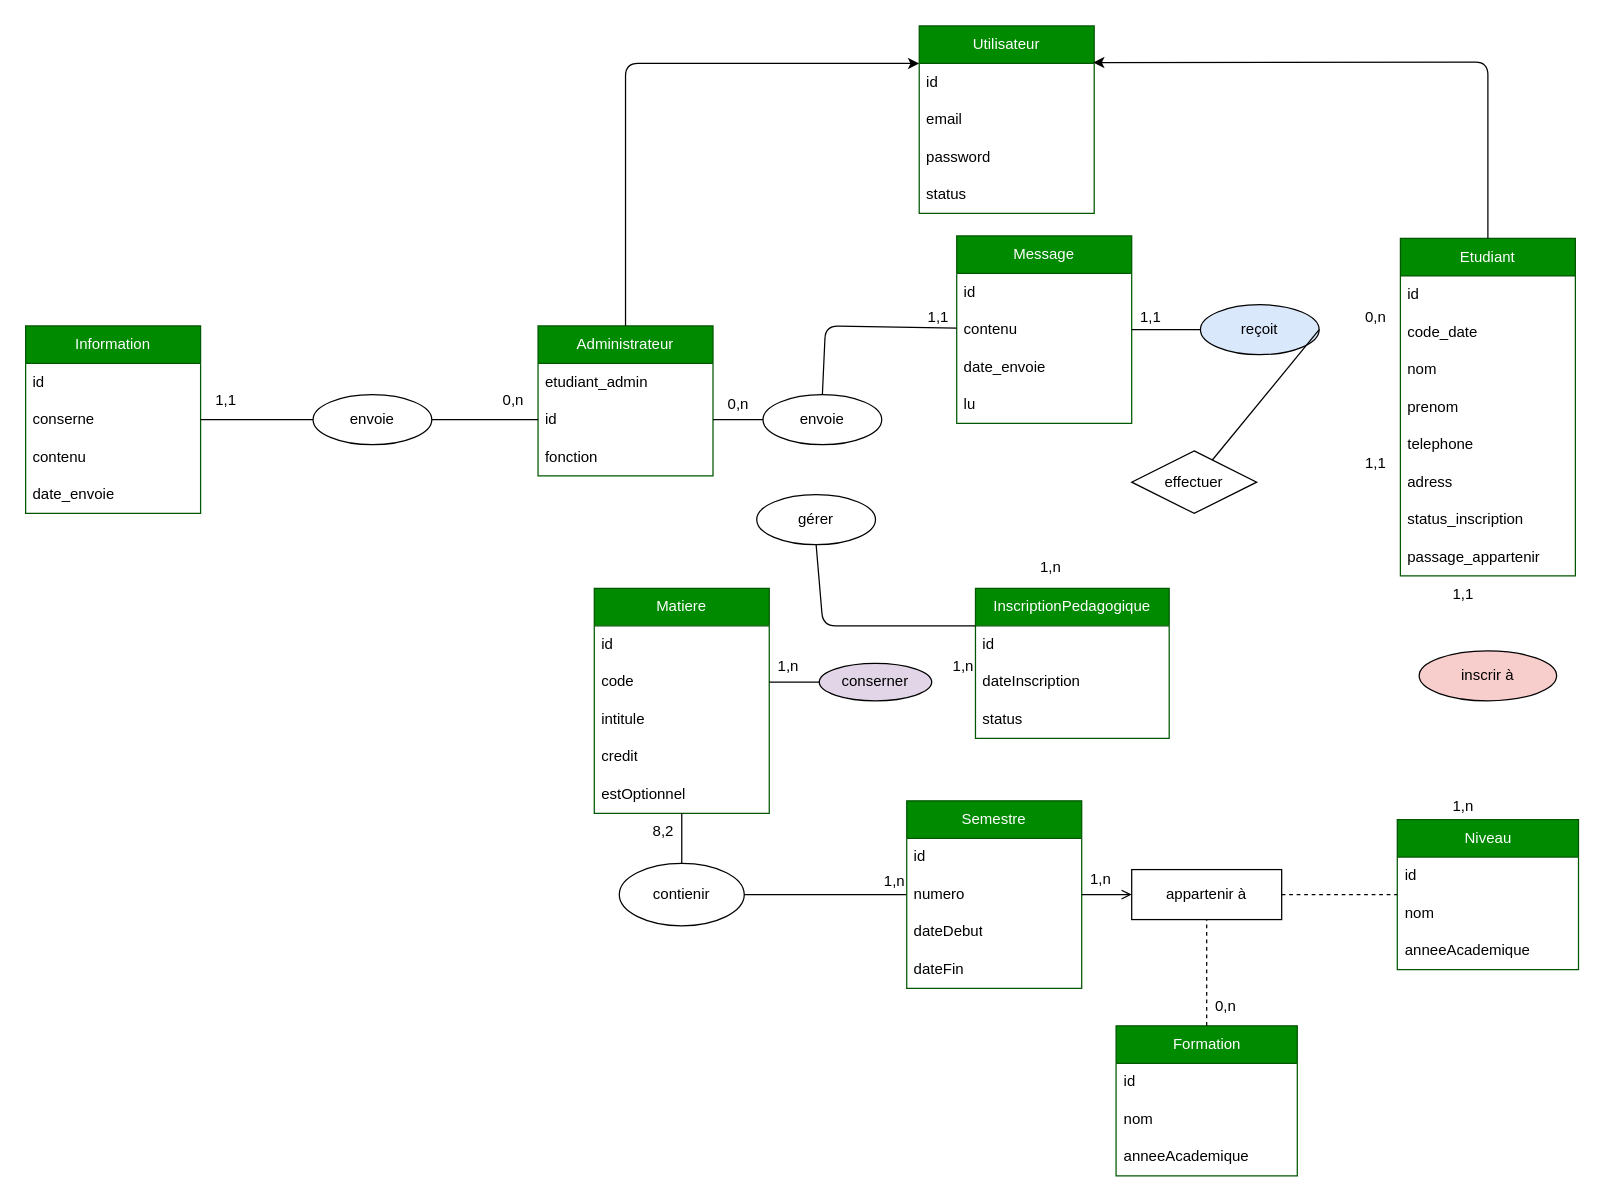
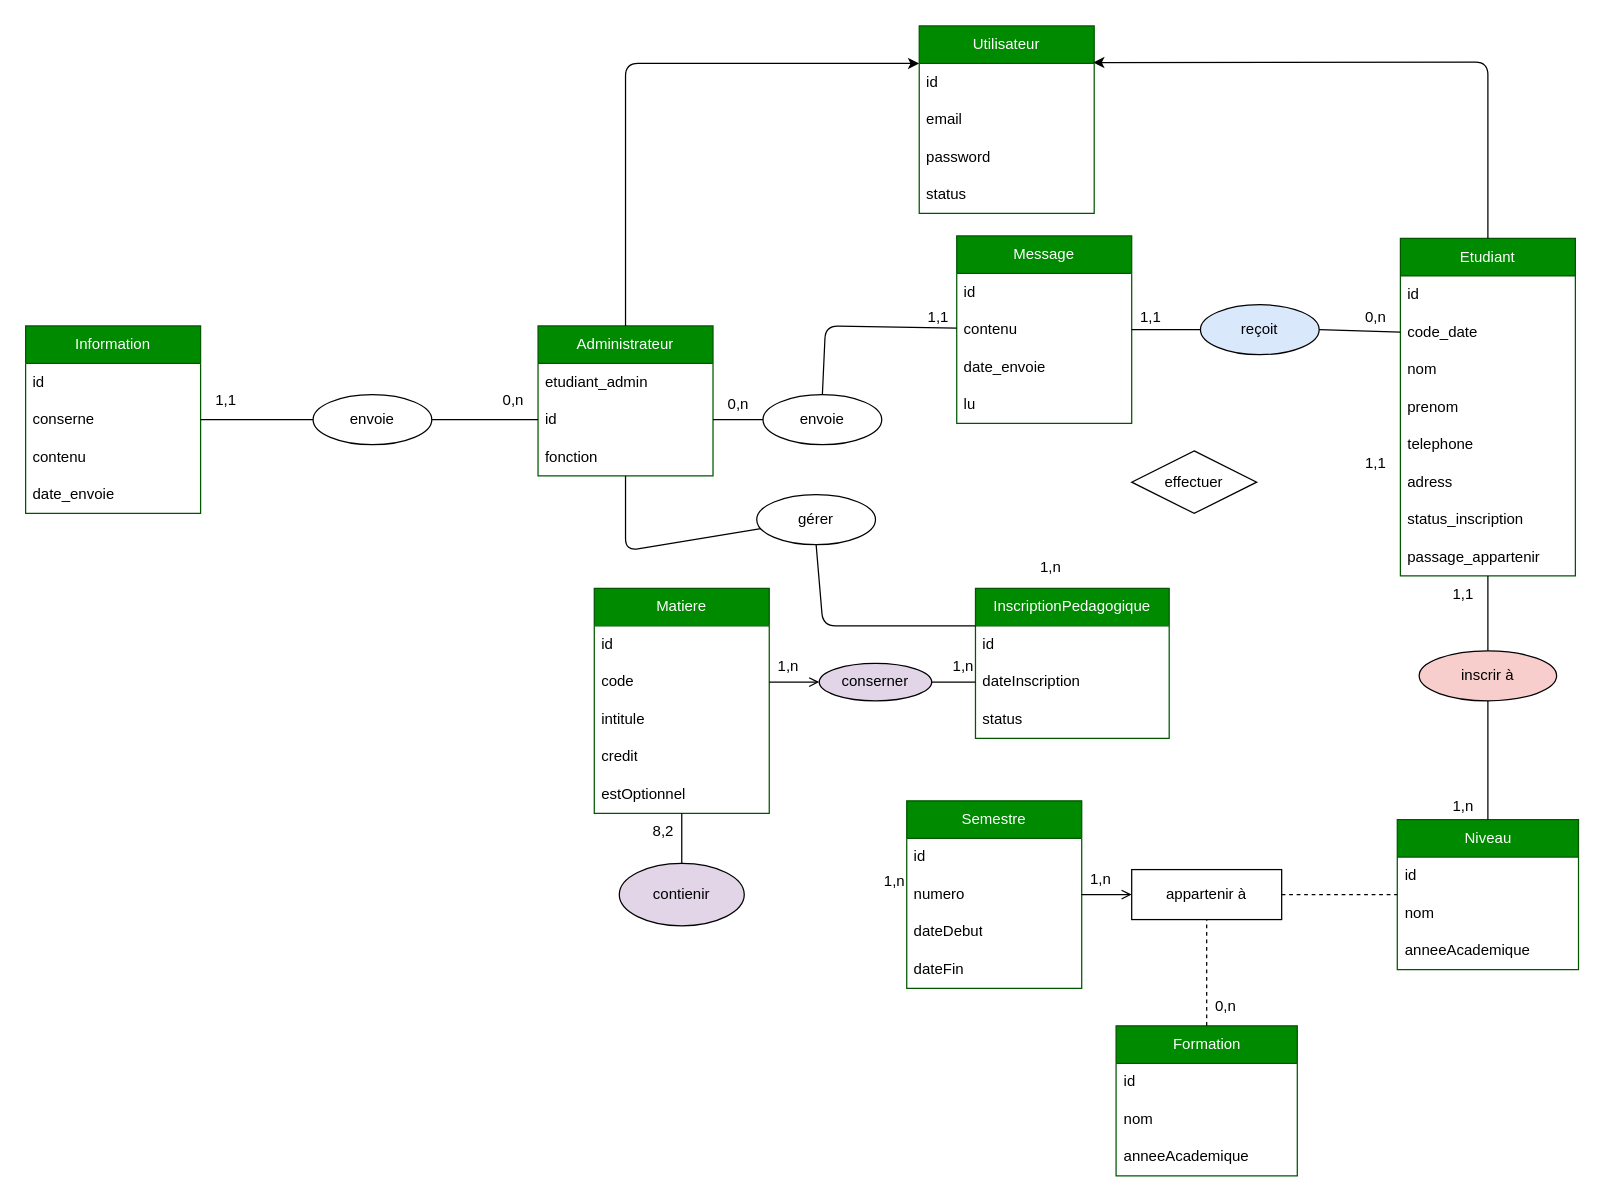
(1266, 395) -> (1359, 331)
none -> (661, 545)
none -> (1488, 614)
(813, 682) -> (813, 682)
none -> (953, 682)
none -> (1488, 763)
(682, 894) -> (682, 894)
(826, 894) -> none
